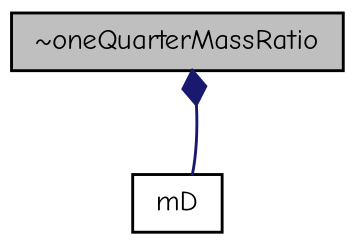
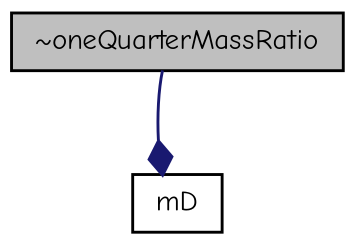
(196, 140) -> (158, 105)
